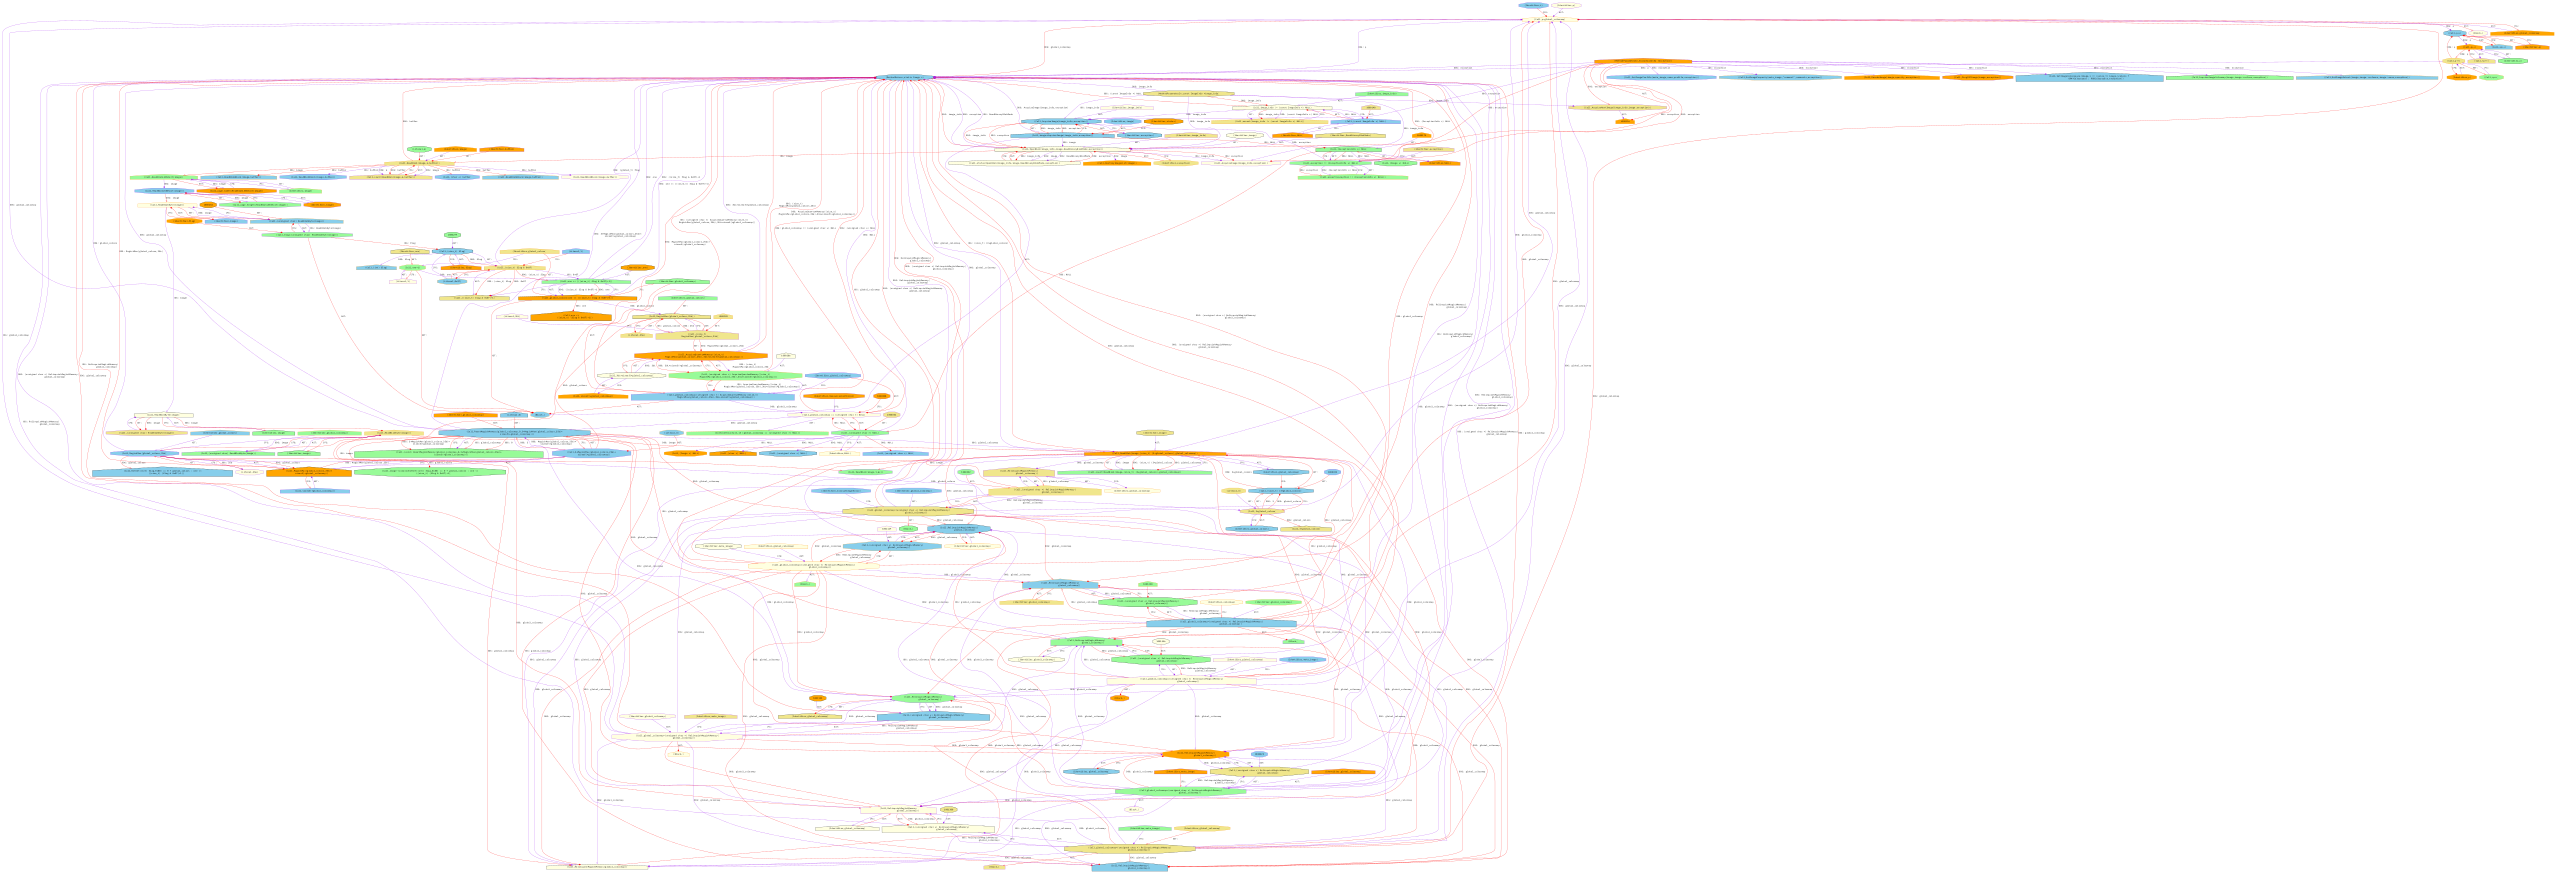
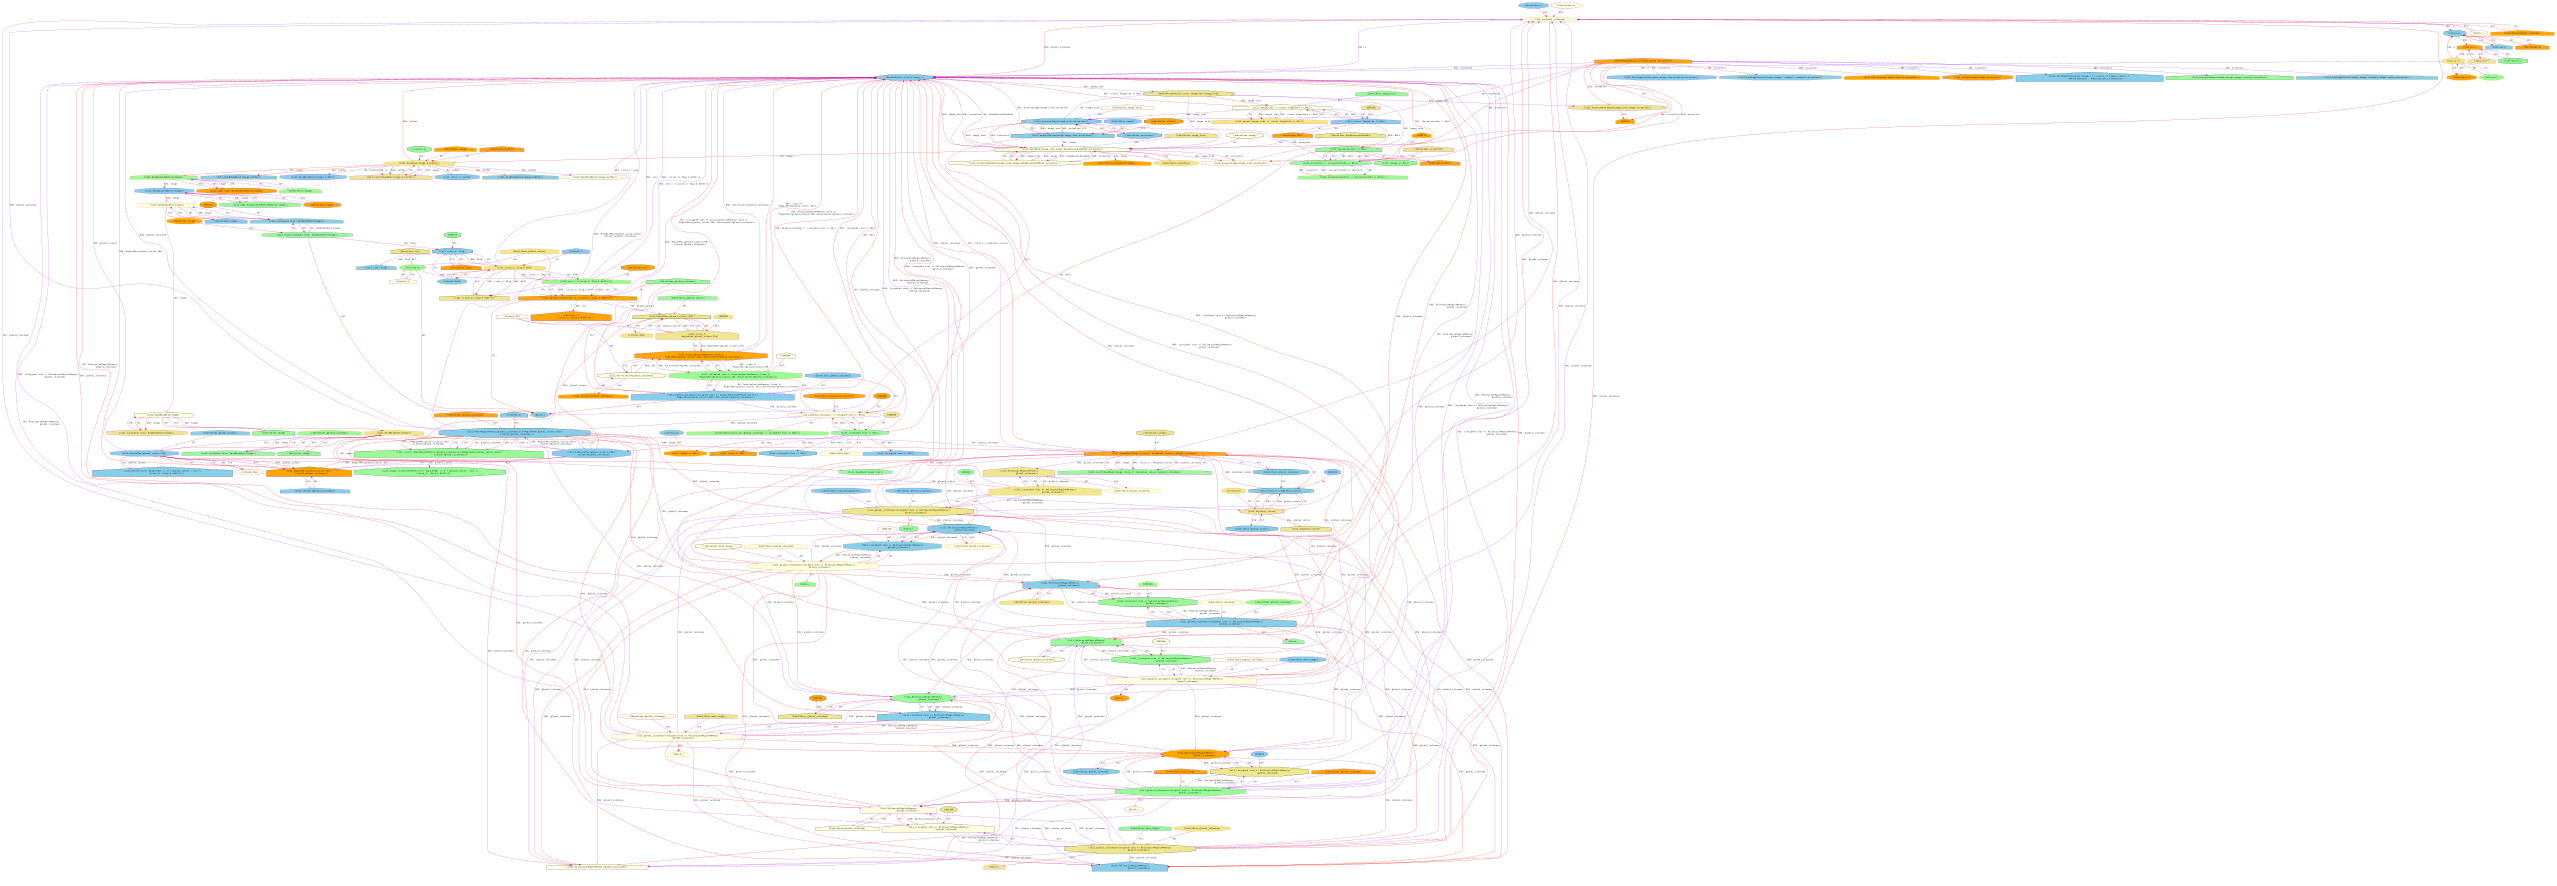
(1051, 82) -> (1042, 85)
(1213, 140) -> (1386, 139)
(627, 170) -> (627, 170)
(586, 281) -> (586, 281)
(571, 317) -> (571, 317)
none -> (586, 326)
